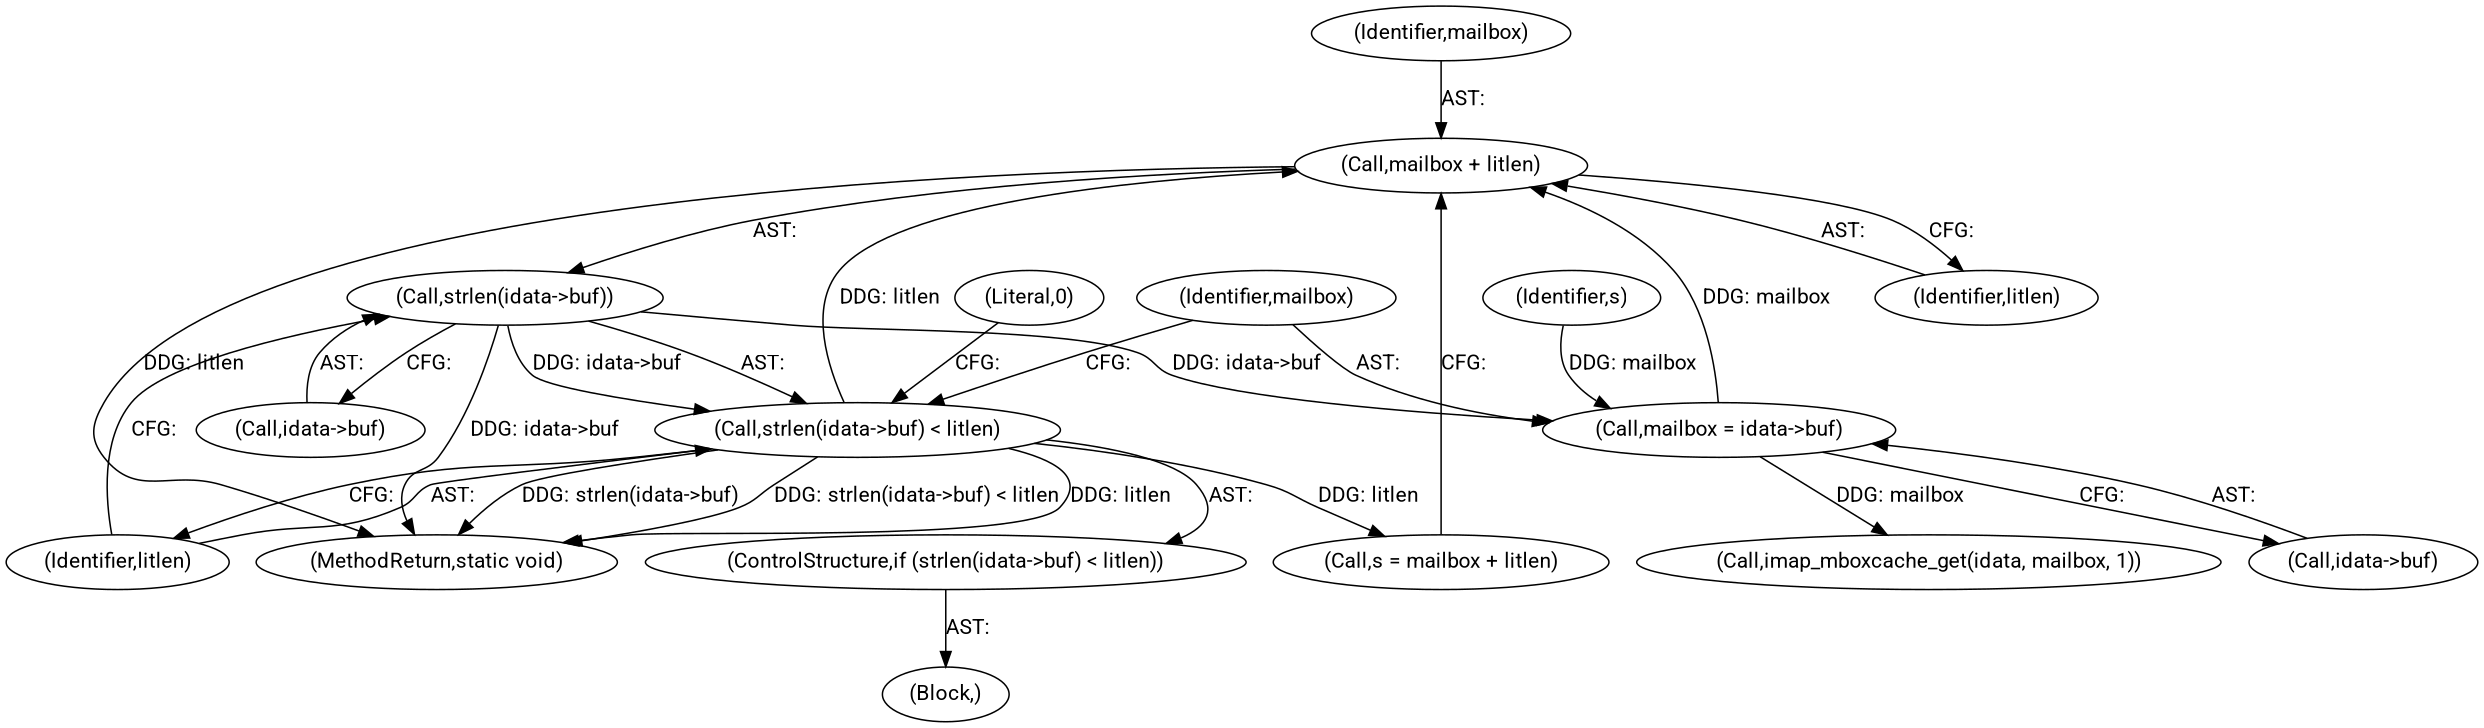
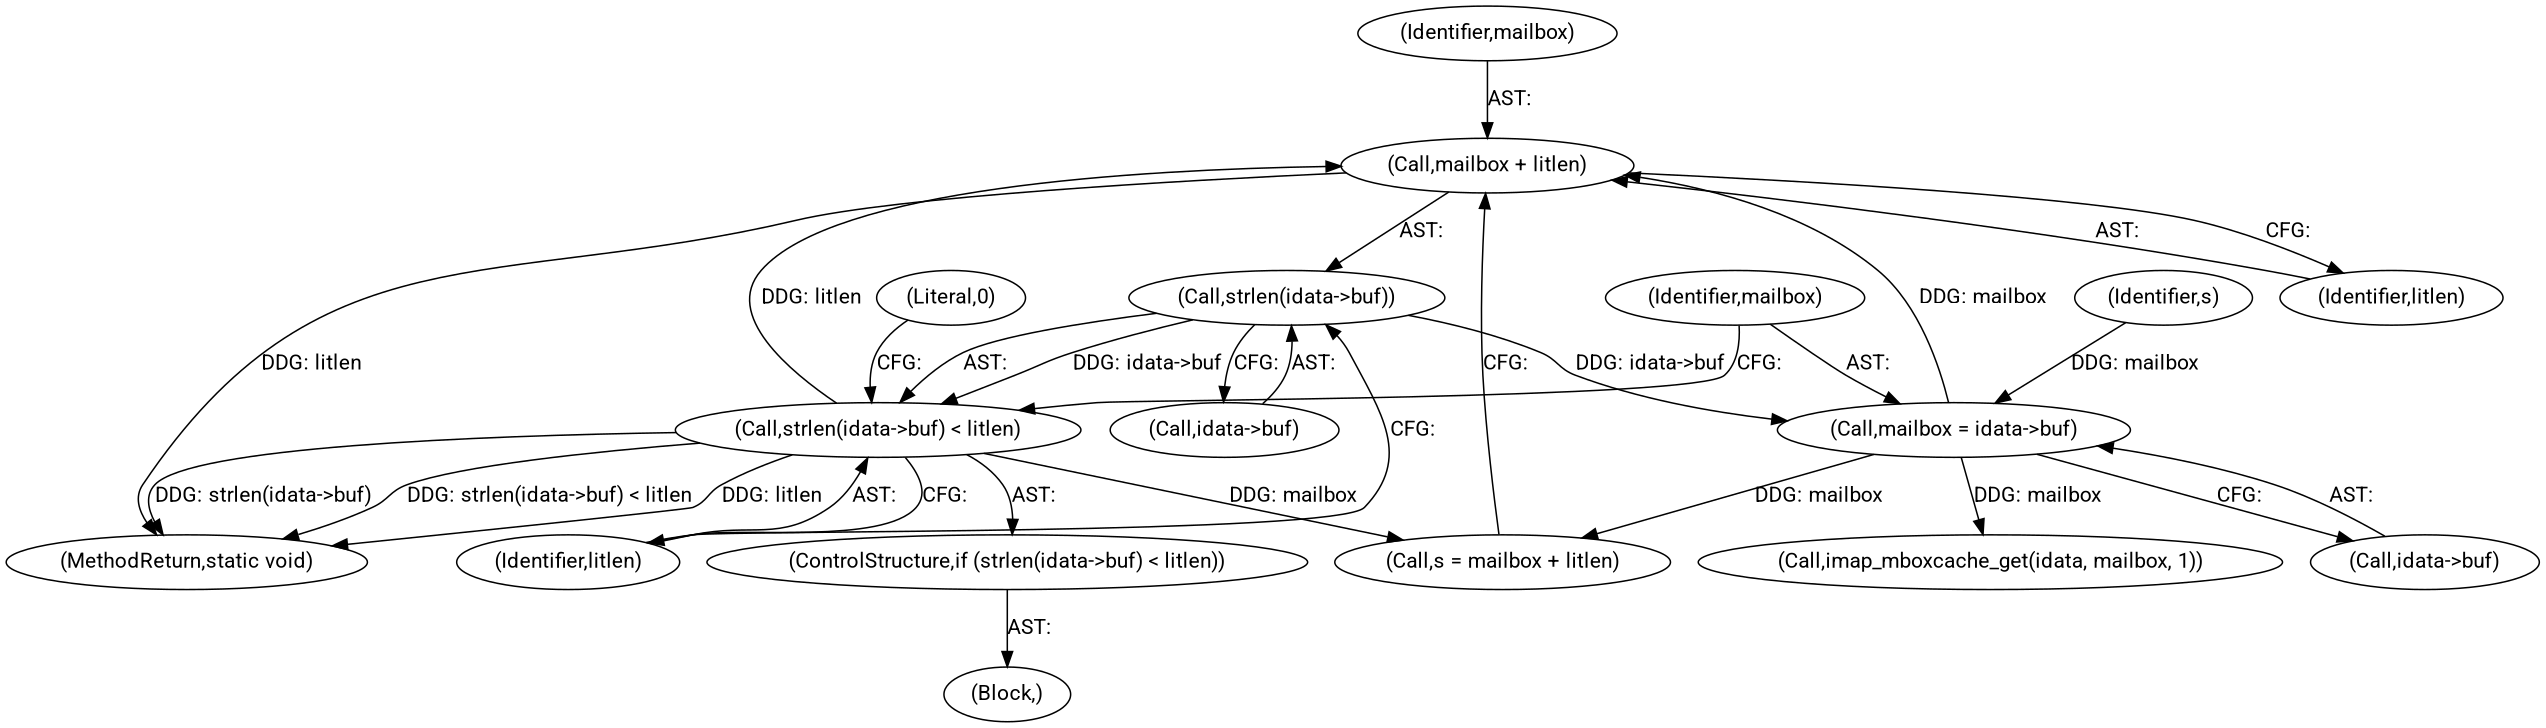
(456, 430) -> none
none -> (1735, 494)
(1369, 496) -> (1294, 496)
